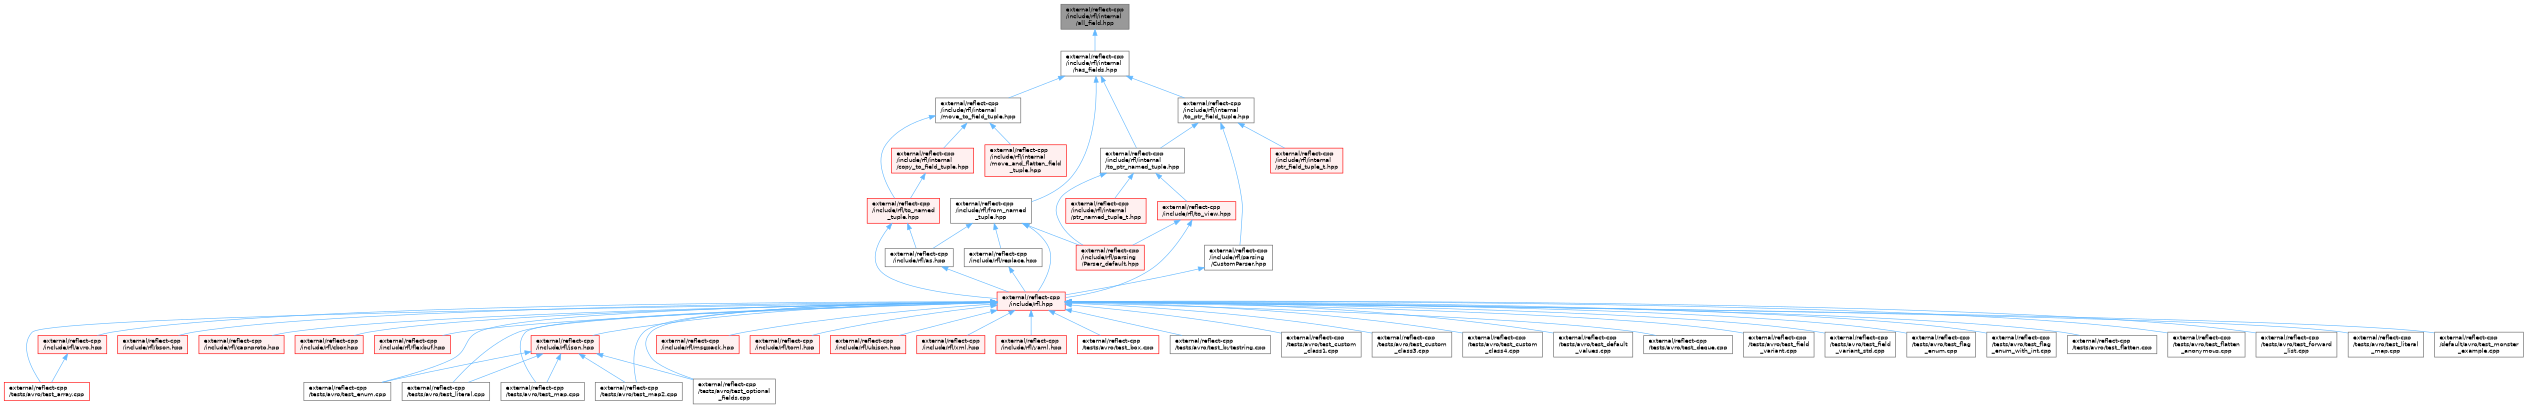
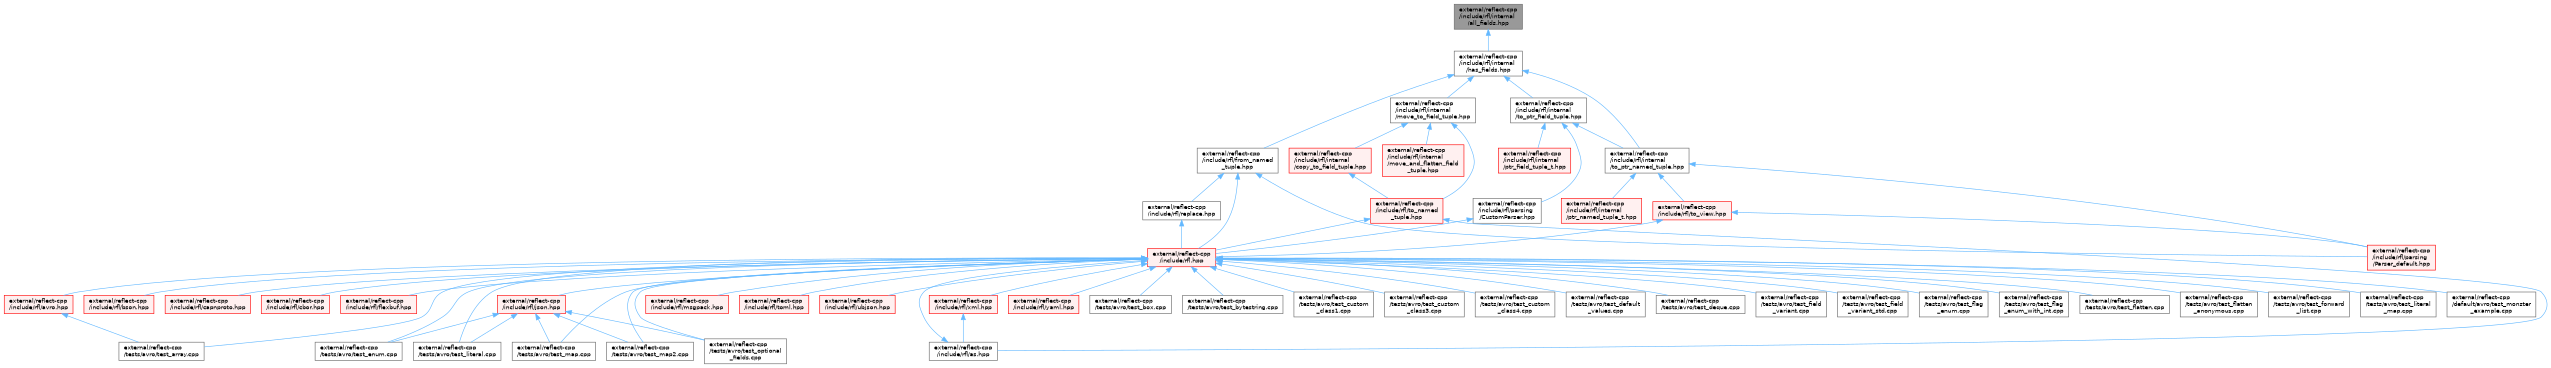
(1095, 17) -> (1488, 17)
(950, 237) -> (963, 331)
(1118, 345) -> (1131, 304)
(47, 391) -> (162, 351)
